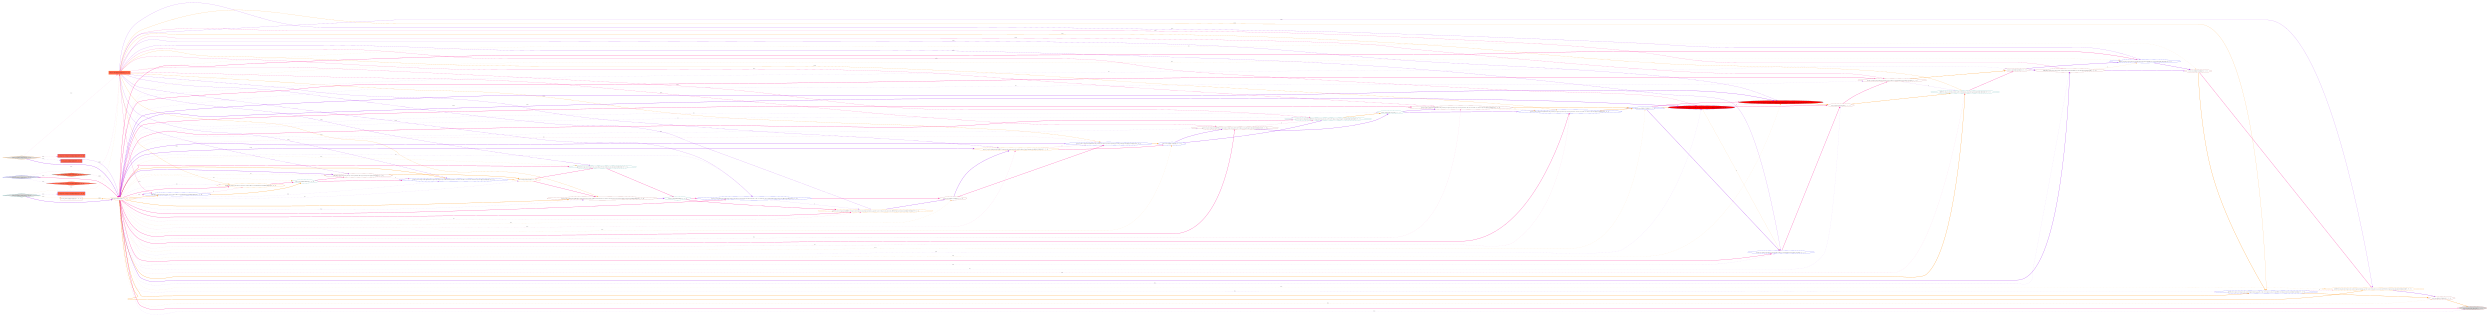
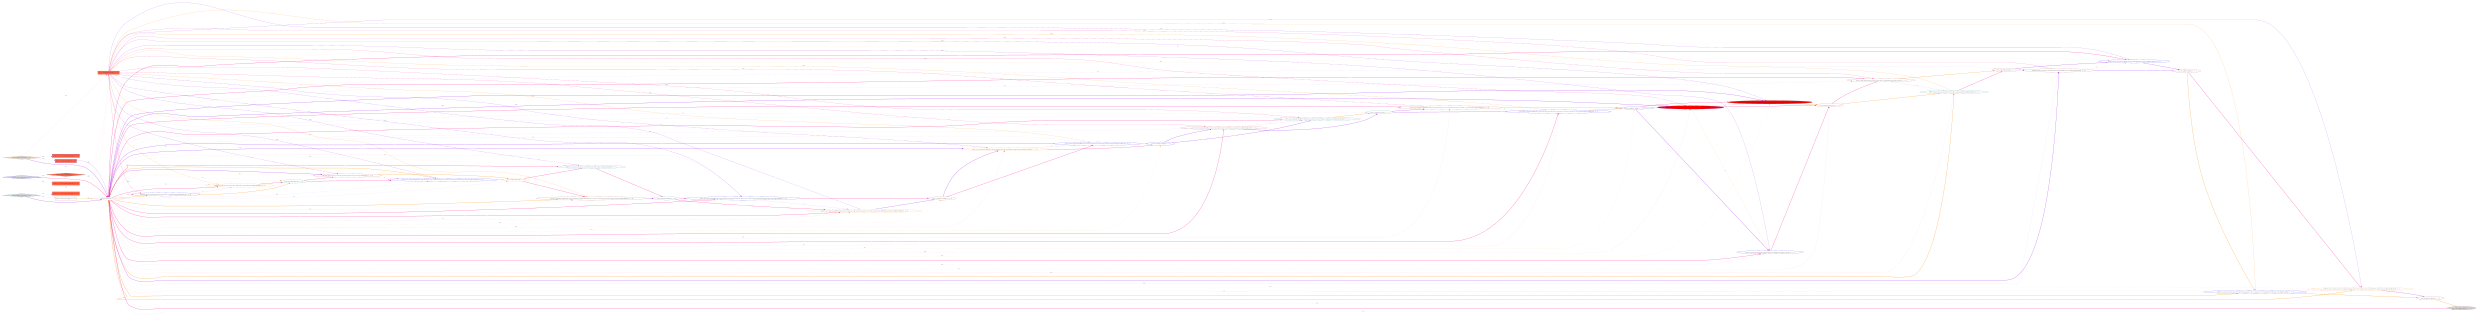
(71, 184) -> (66, 184)
